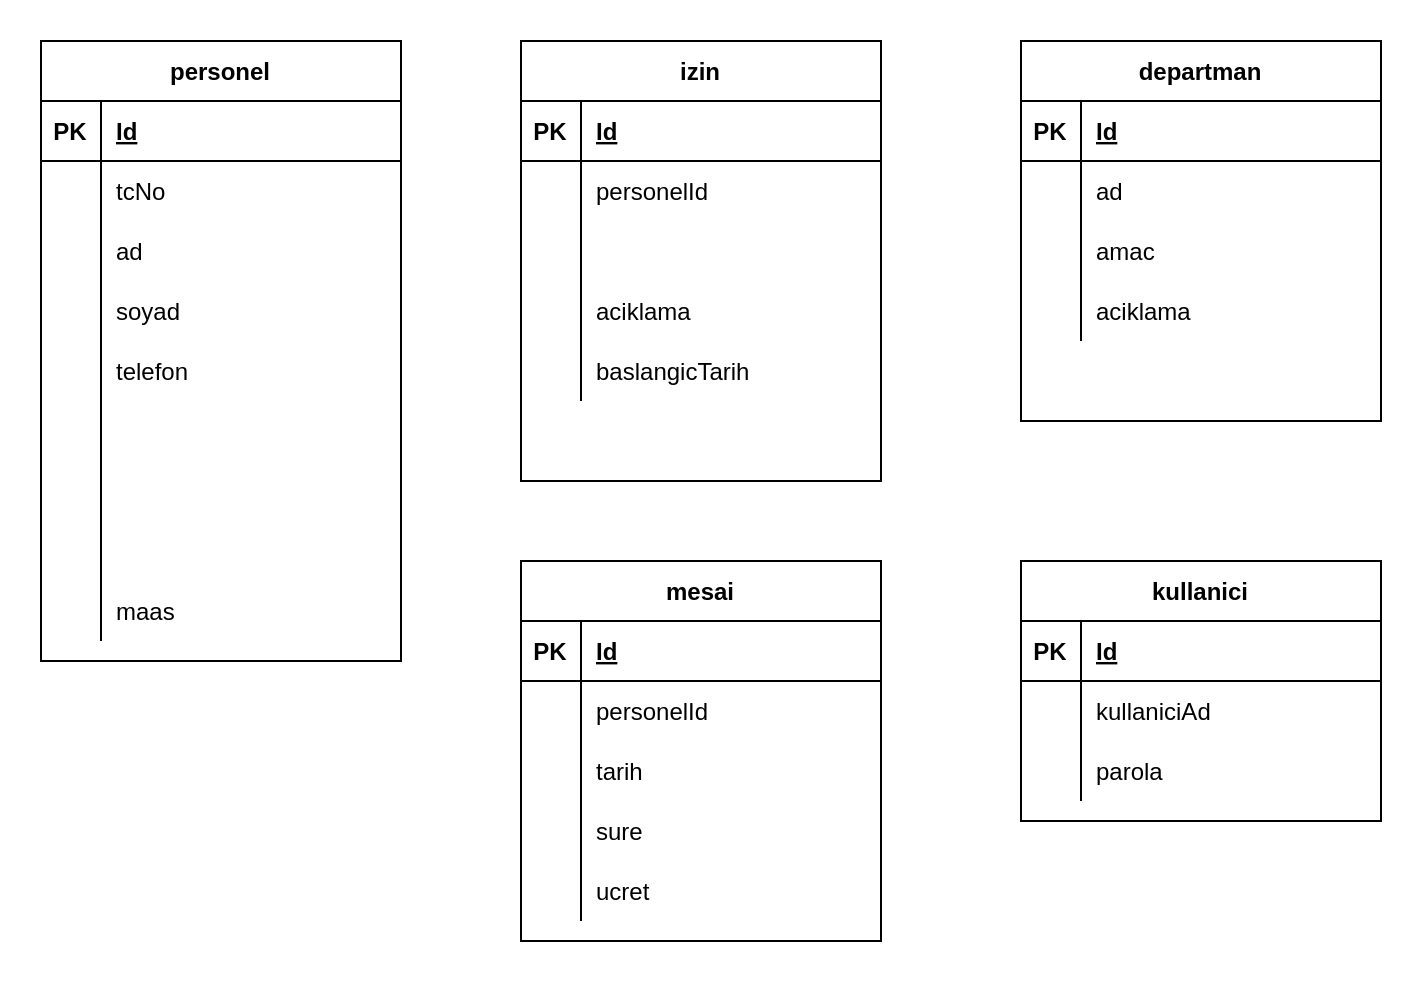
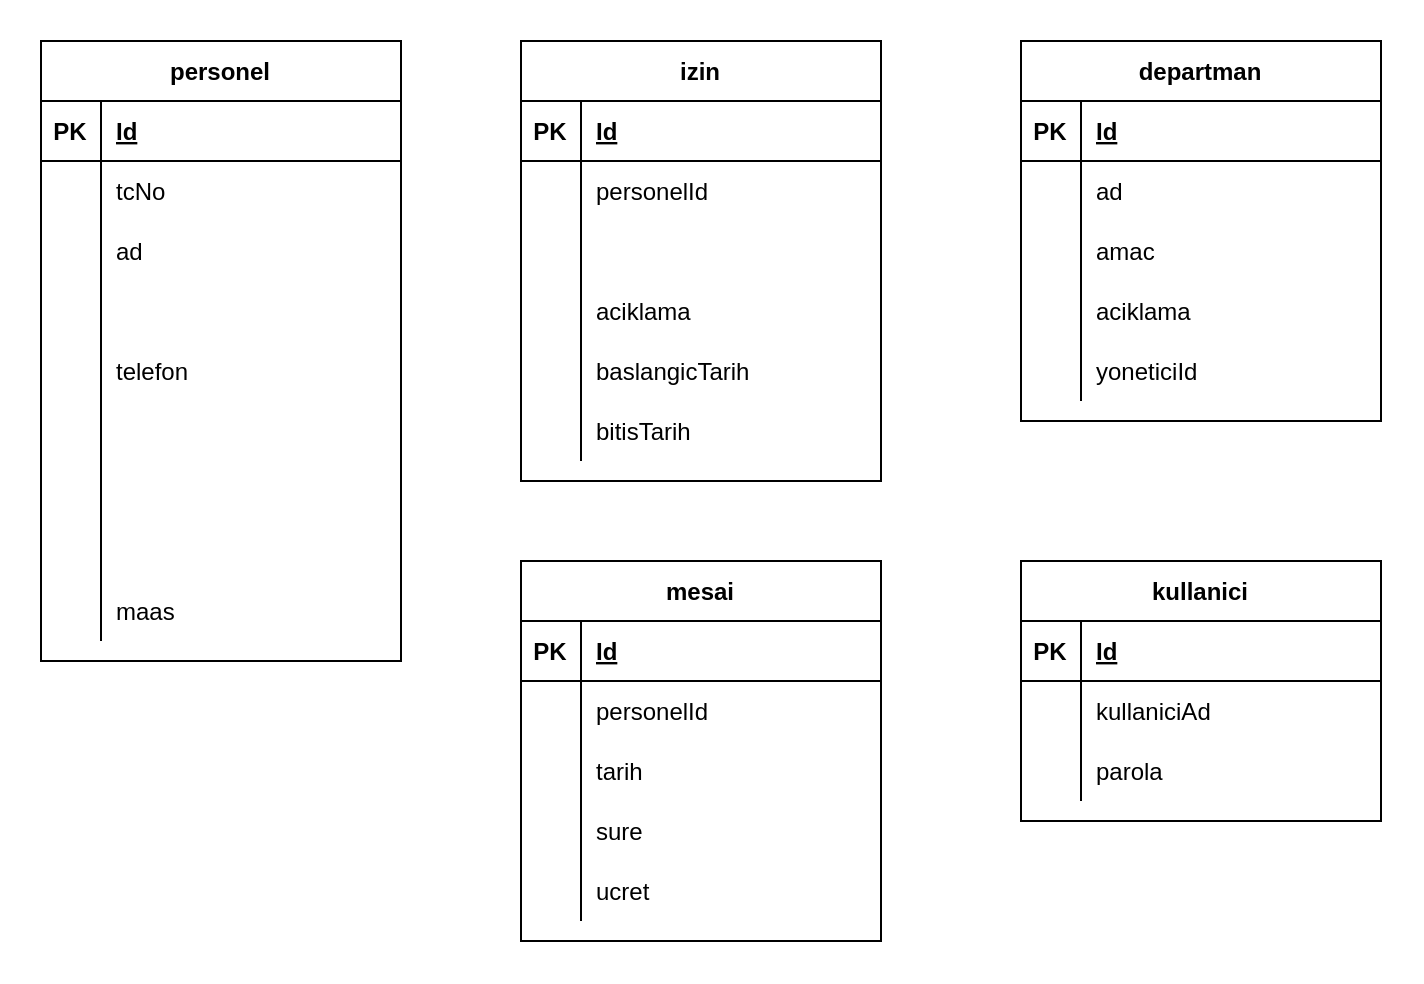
(251, 311) -> none
none -> (1231, 371)
none -> (731, 431)
